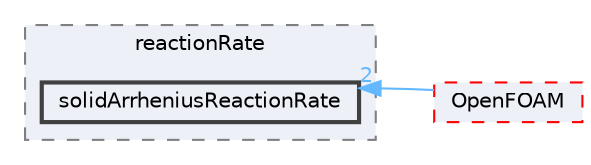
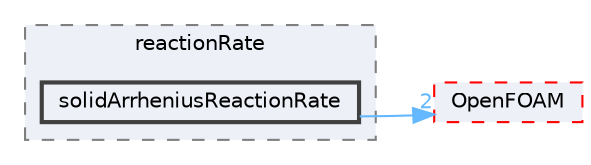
(408, 89) -> (389, 116)
